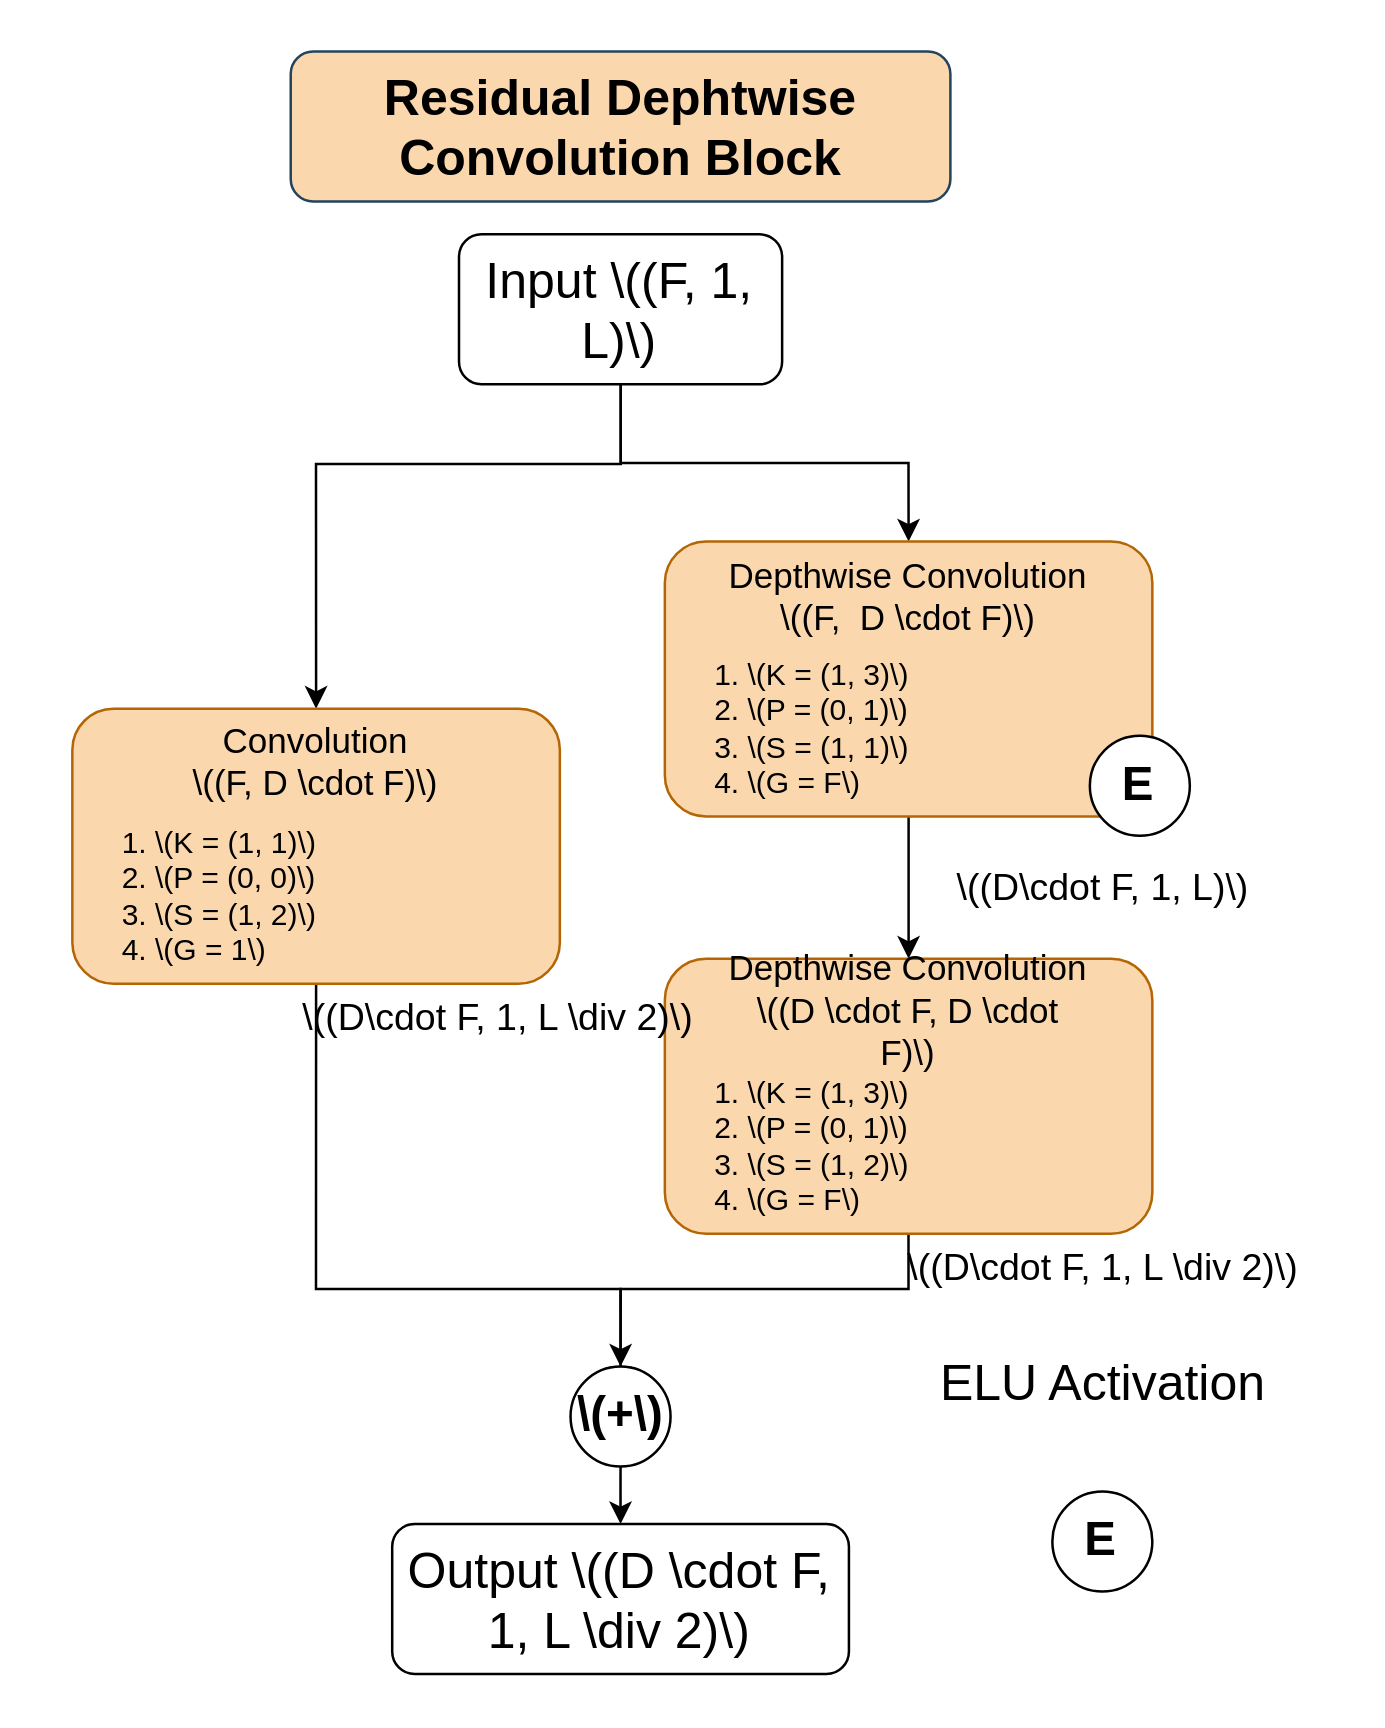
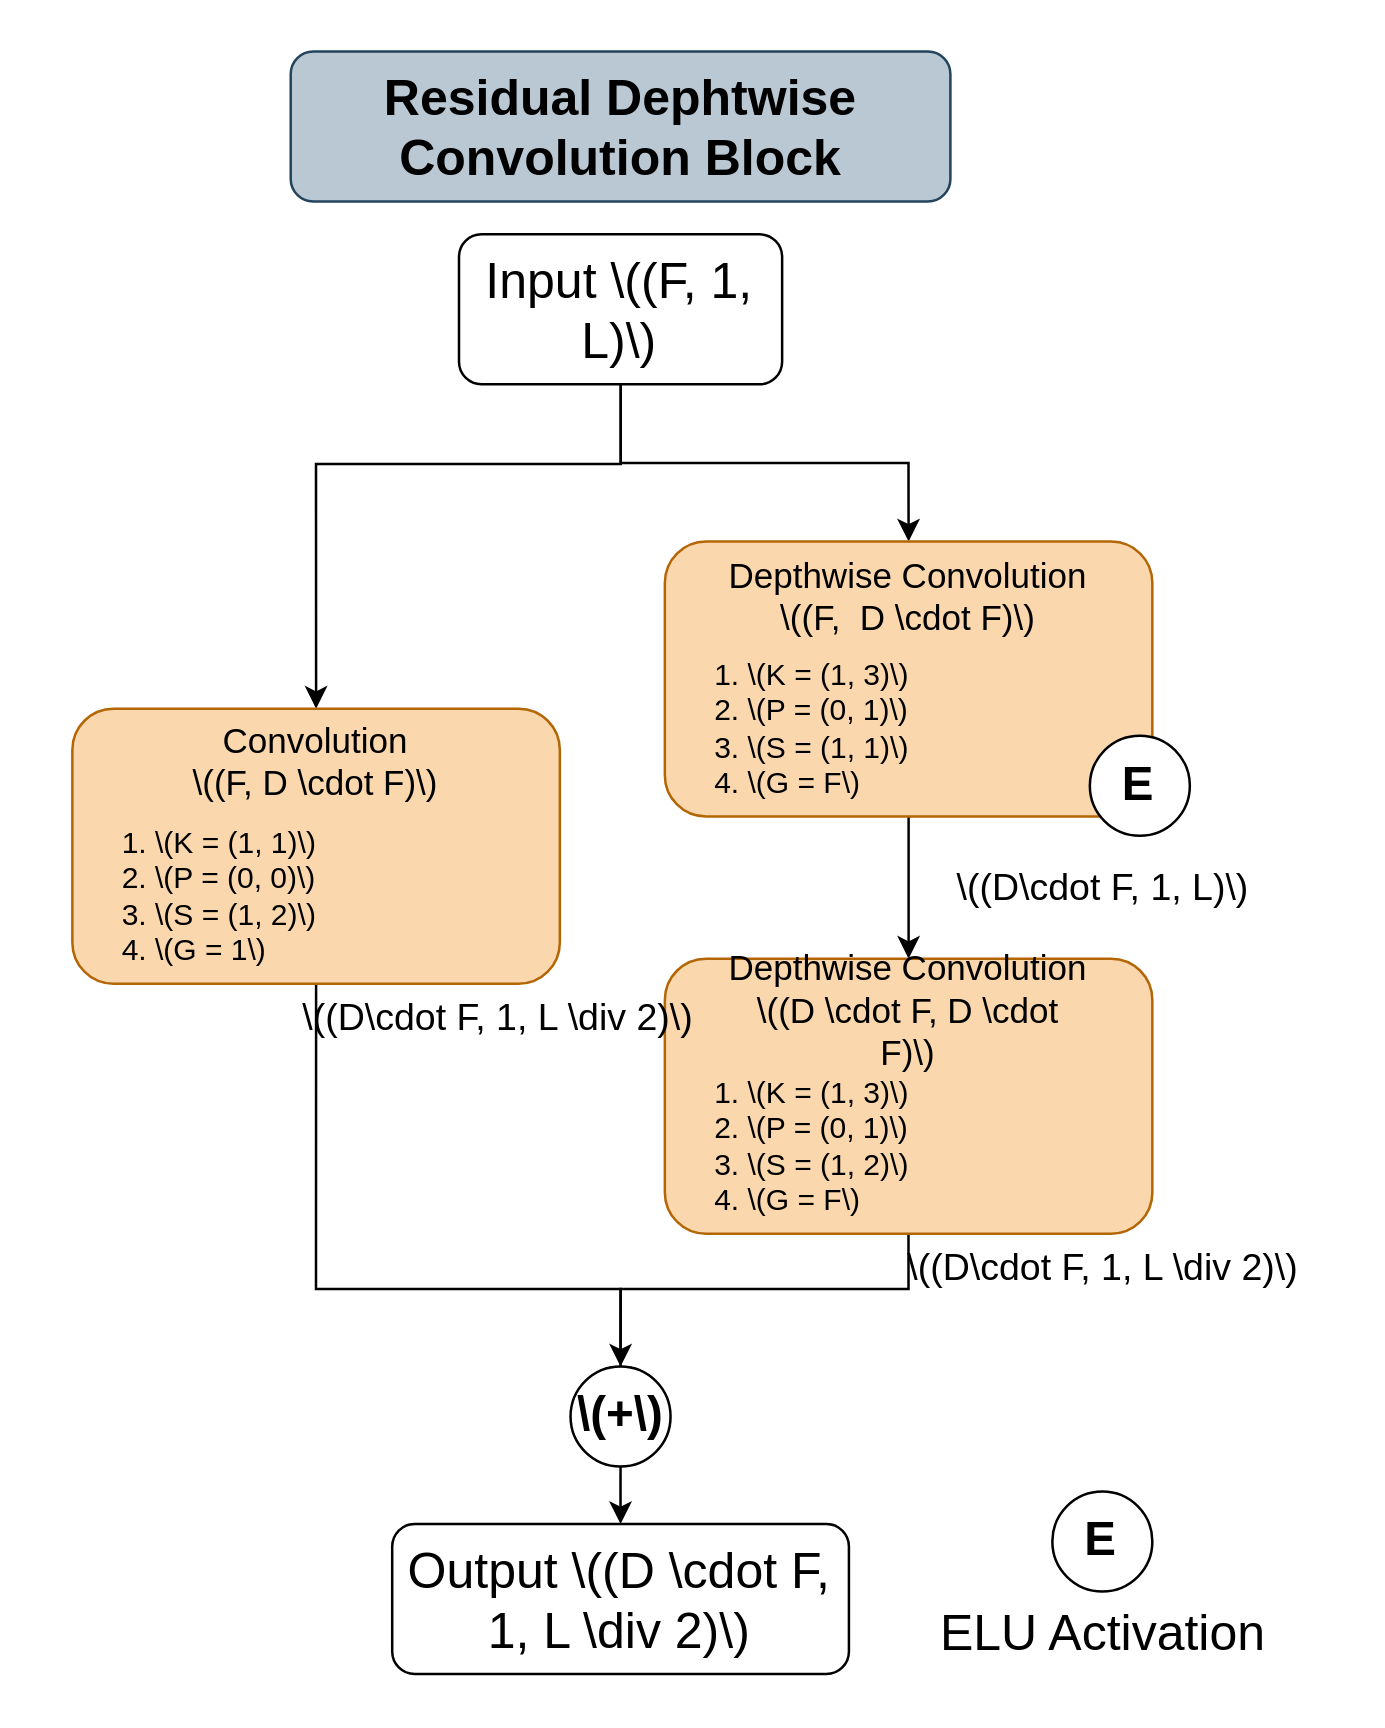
(621, 126) -> (621, 126)
(1102, 1382) -> (1102, 1632)
